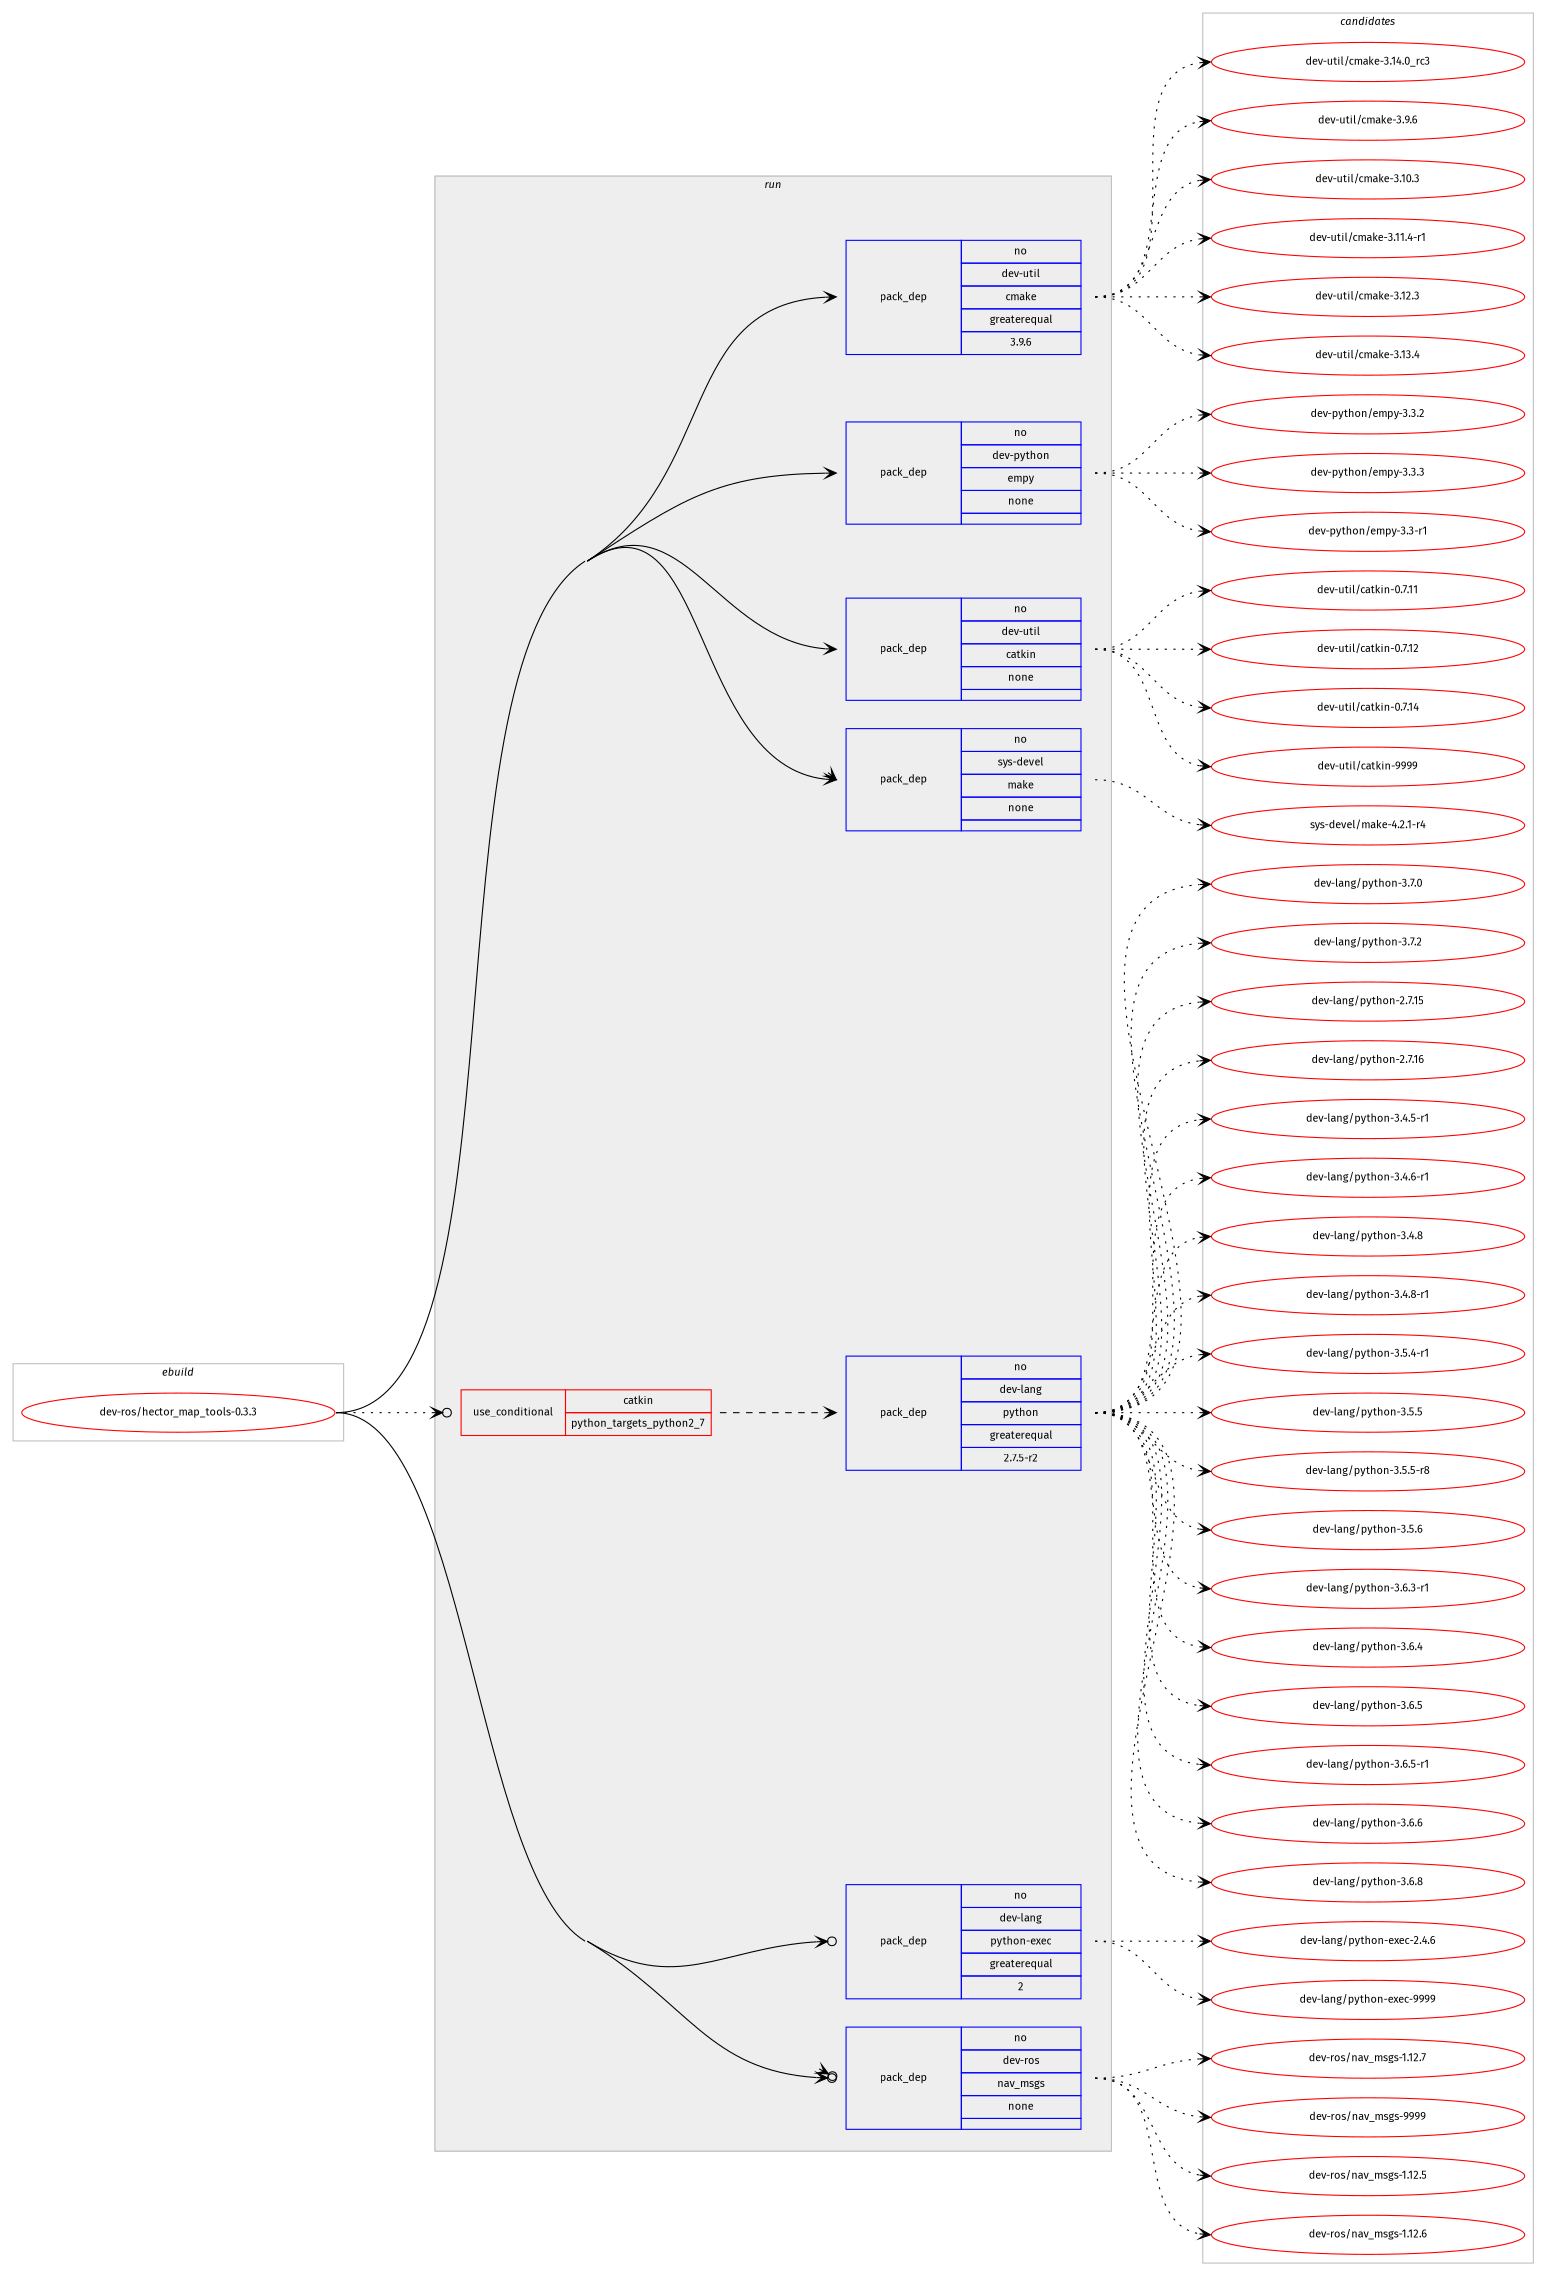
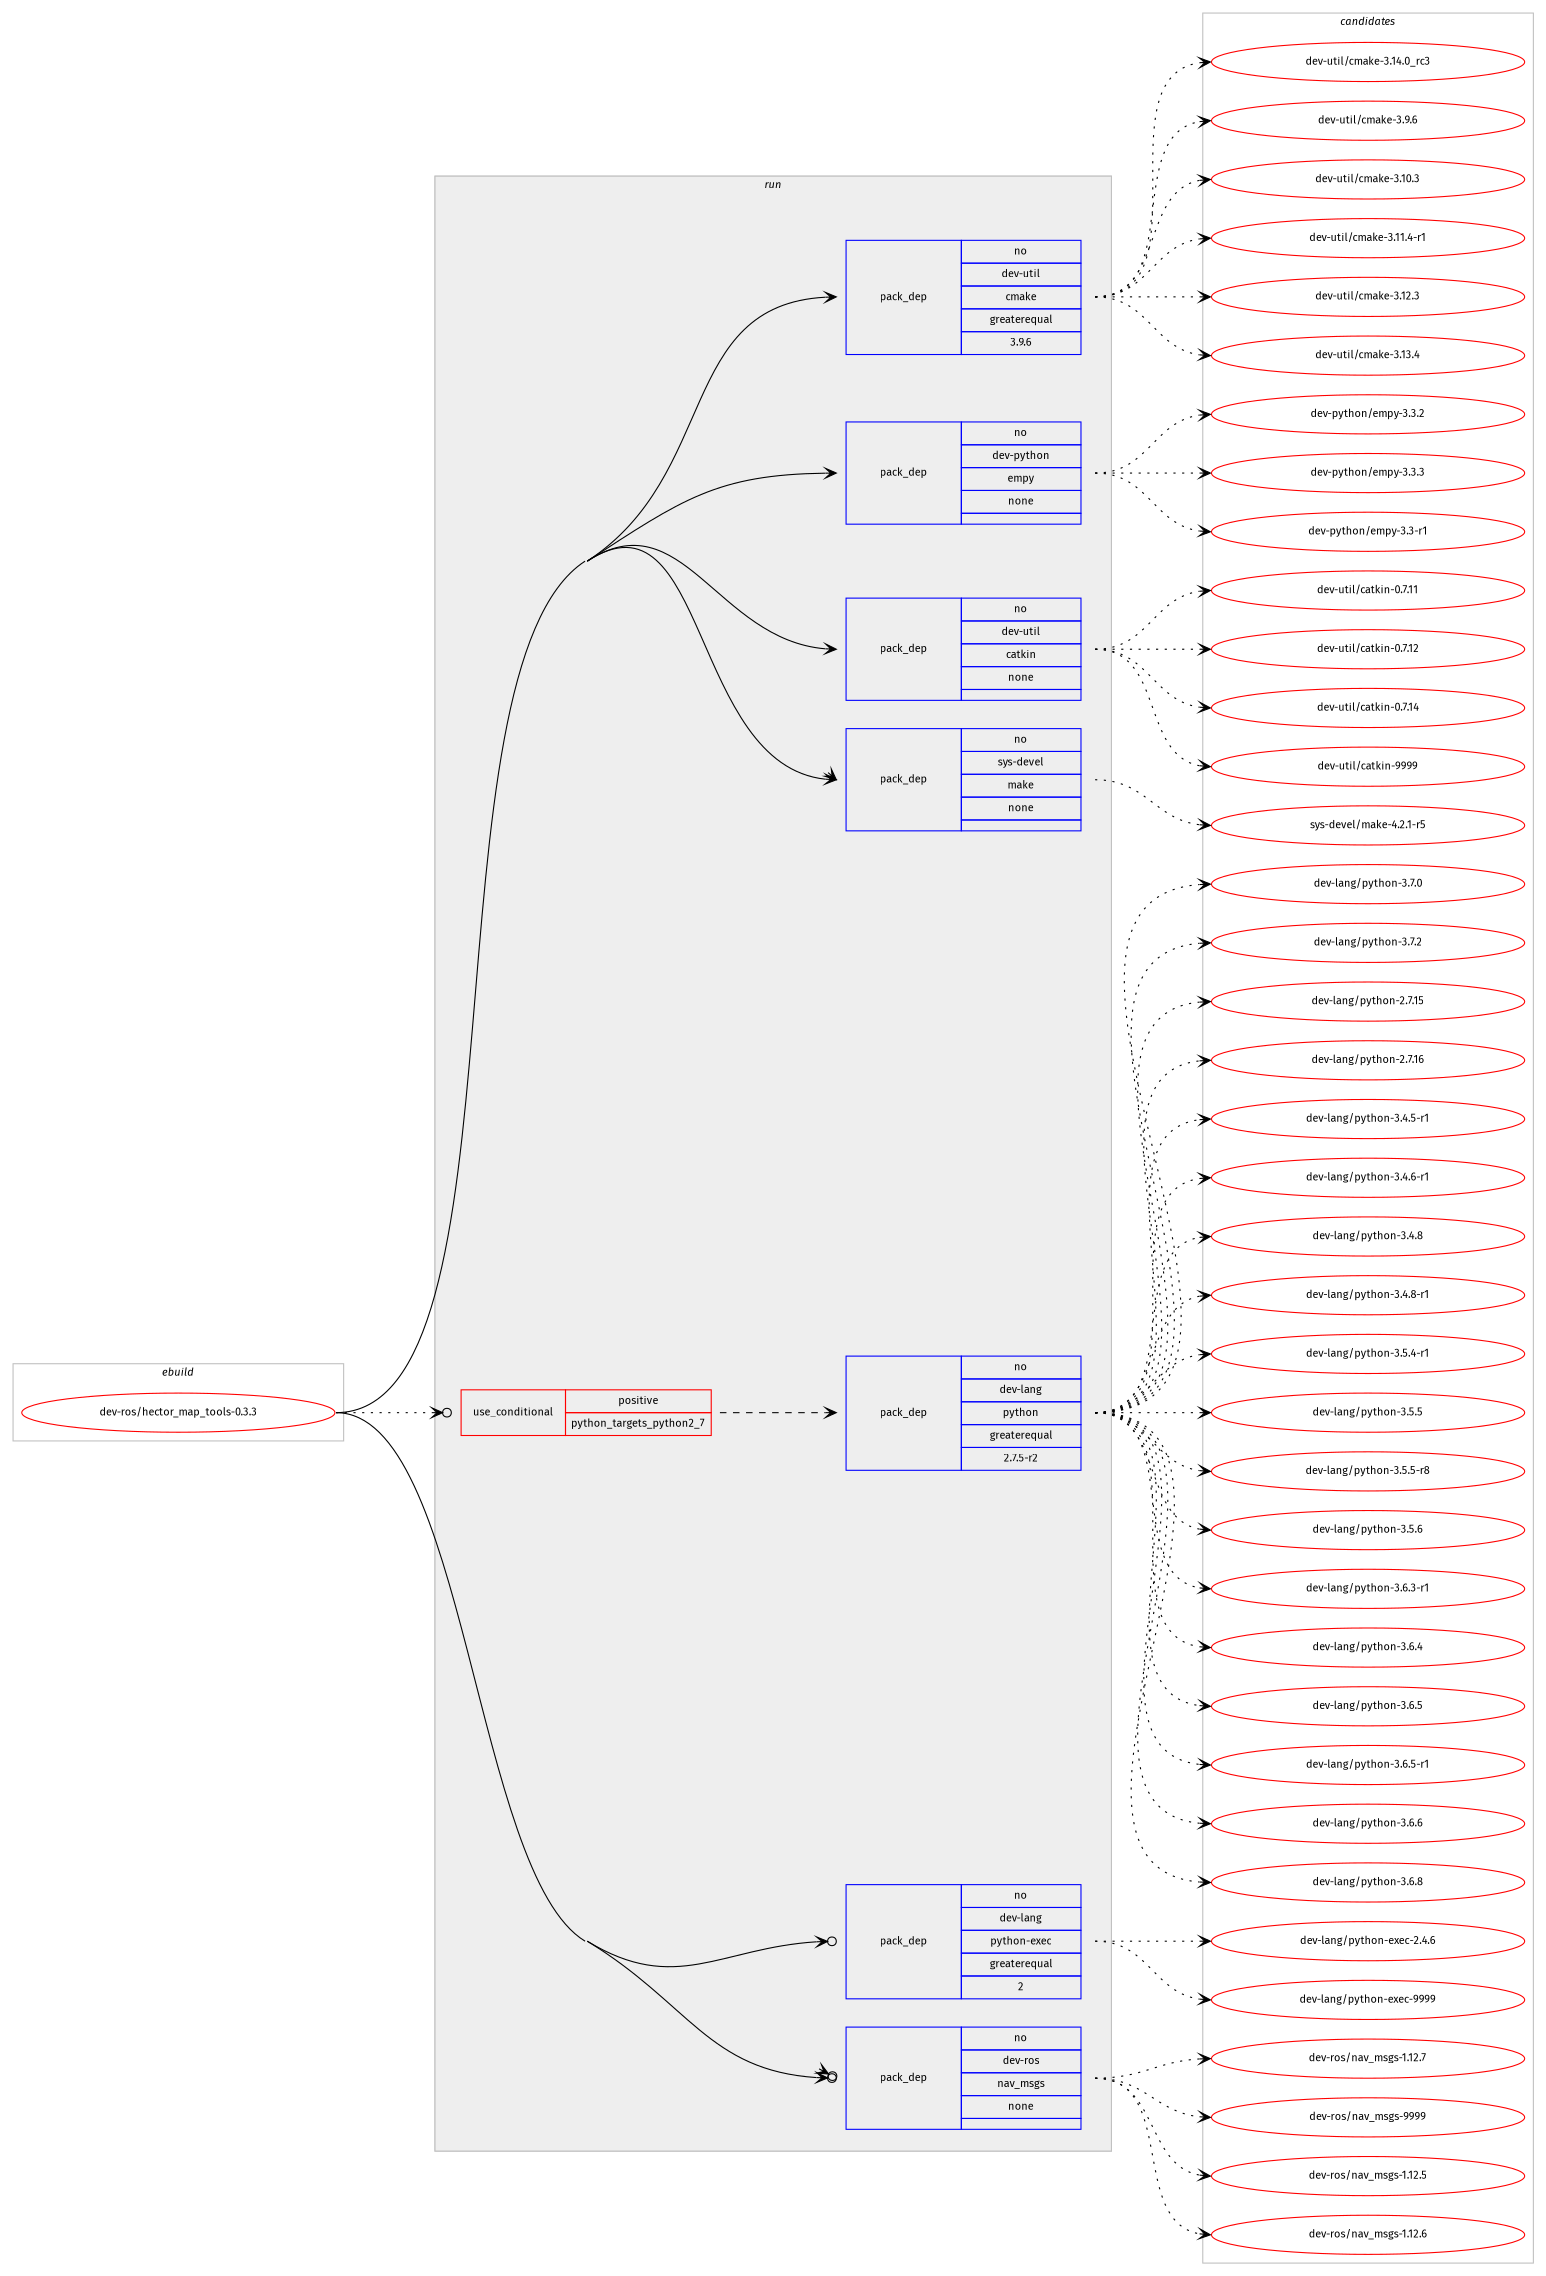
(1368, 825) -> (1368, 825)
(638, 1401) -> (638, 1401)
